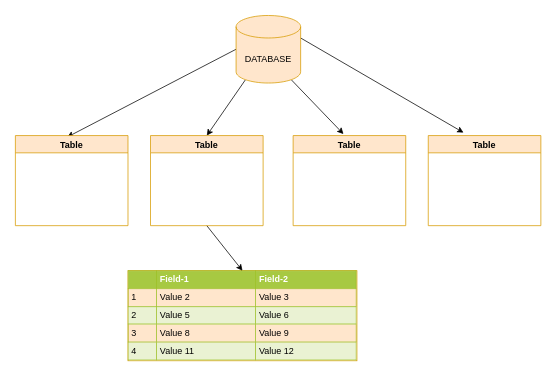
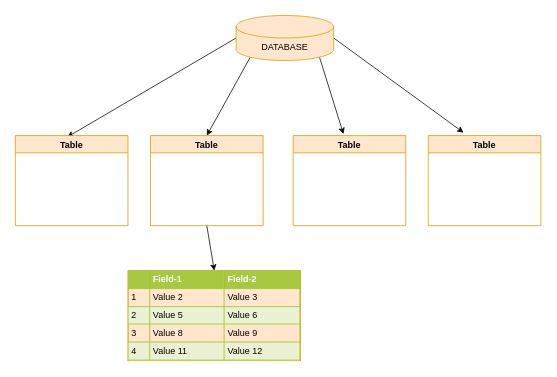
(268, 49) -> (285, 38)
(242, 315) -> (214, 315)
